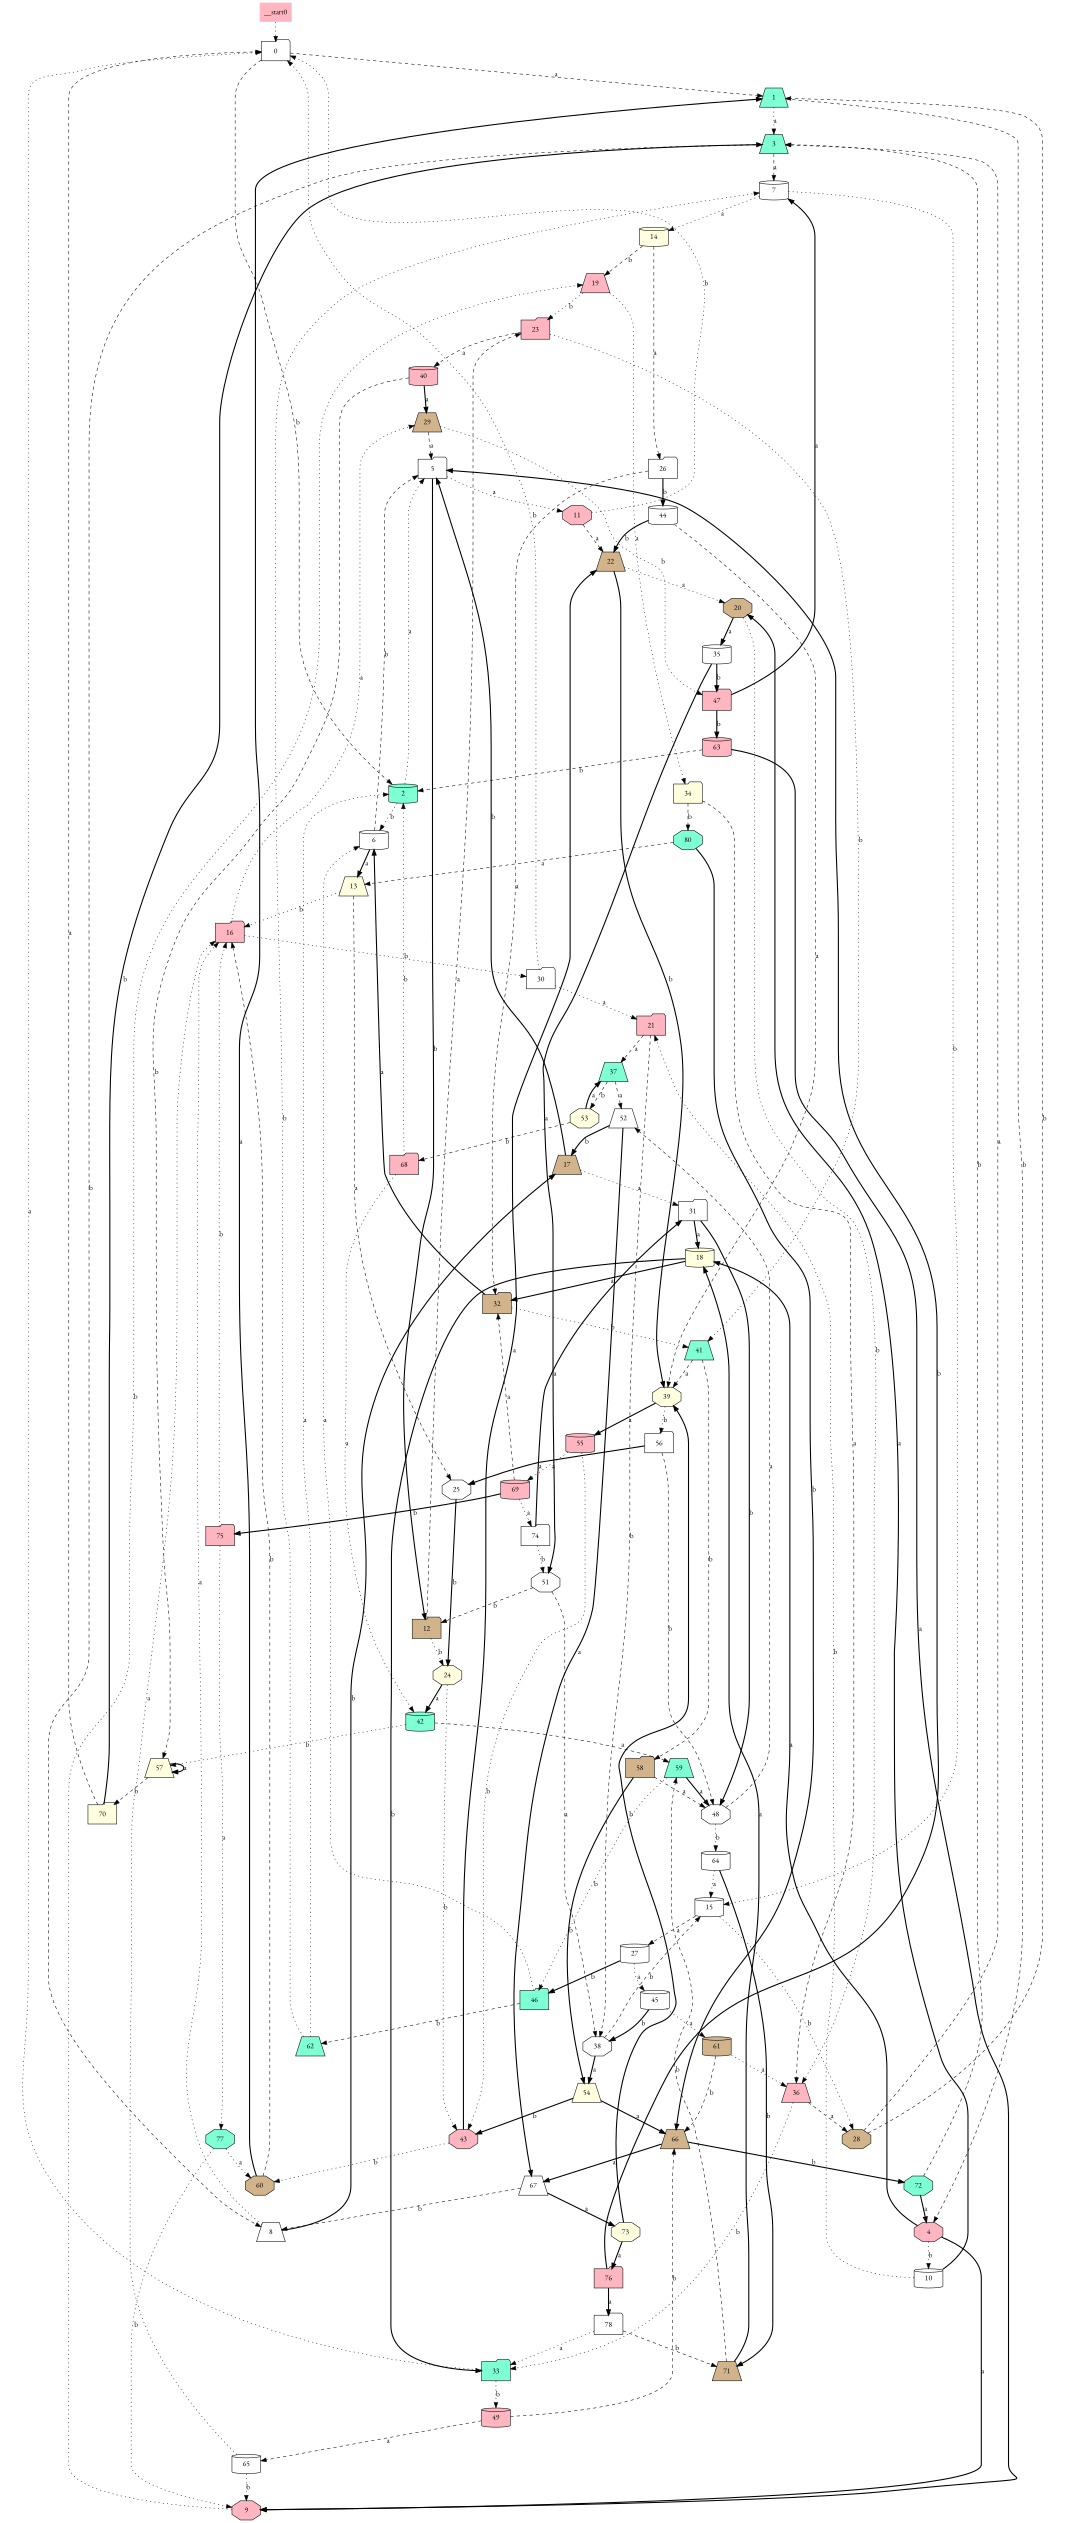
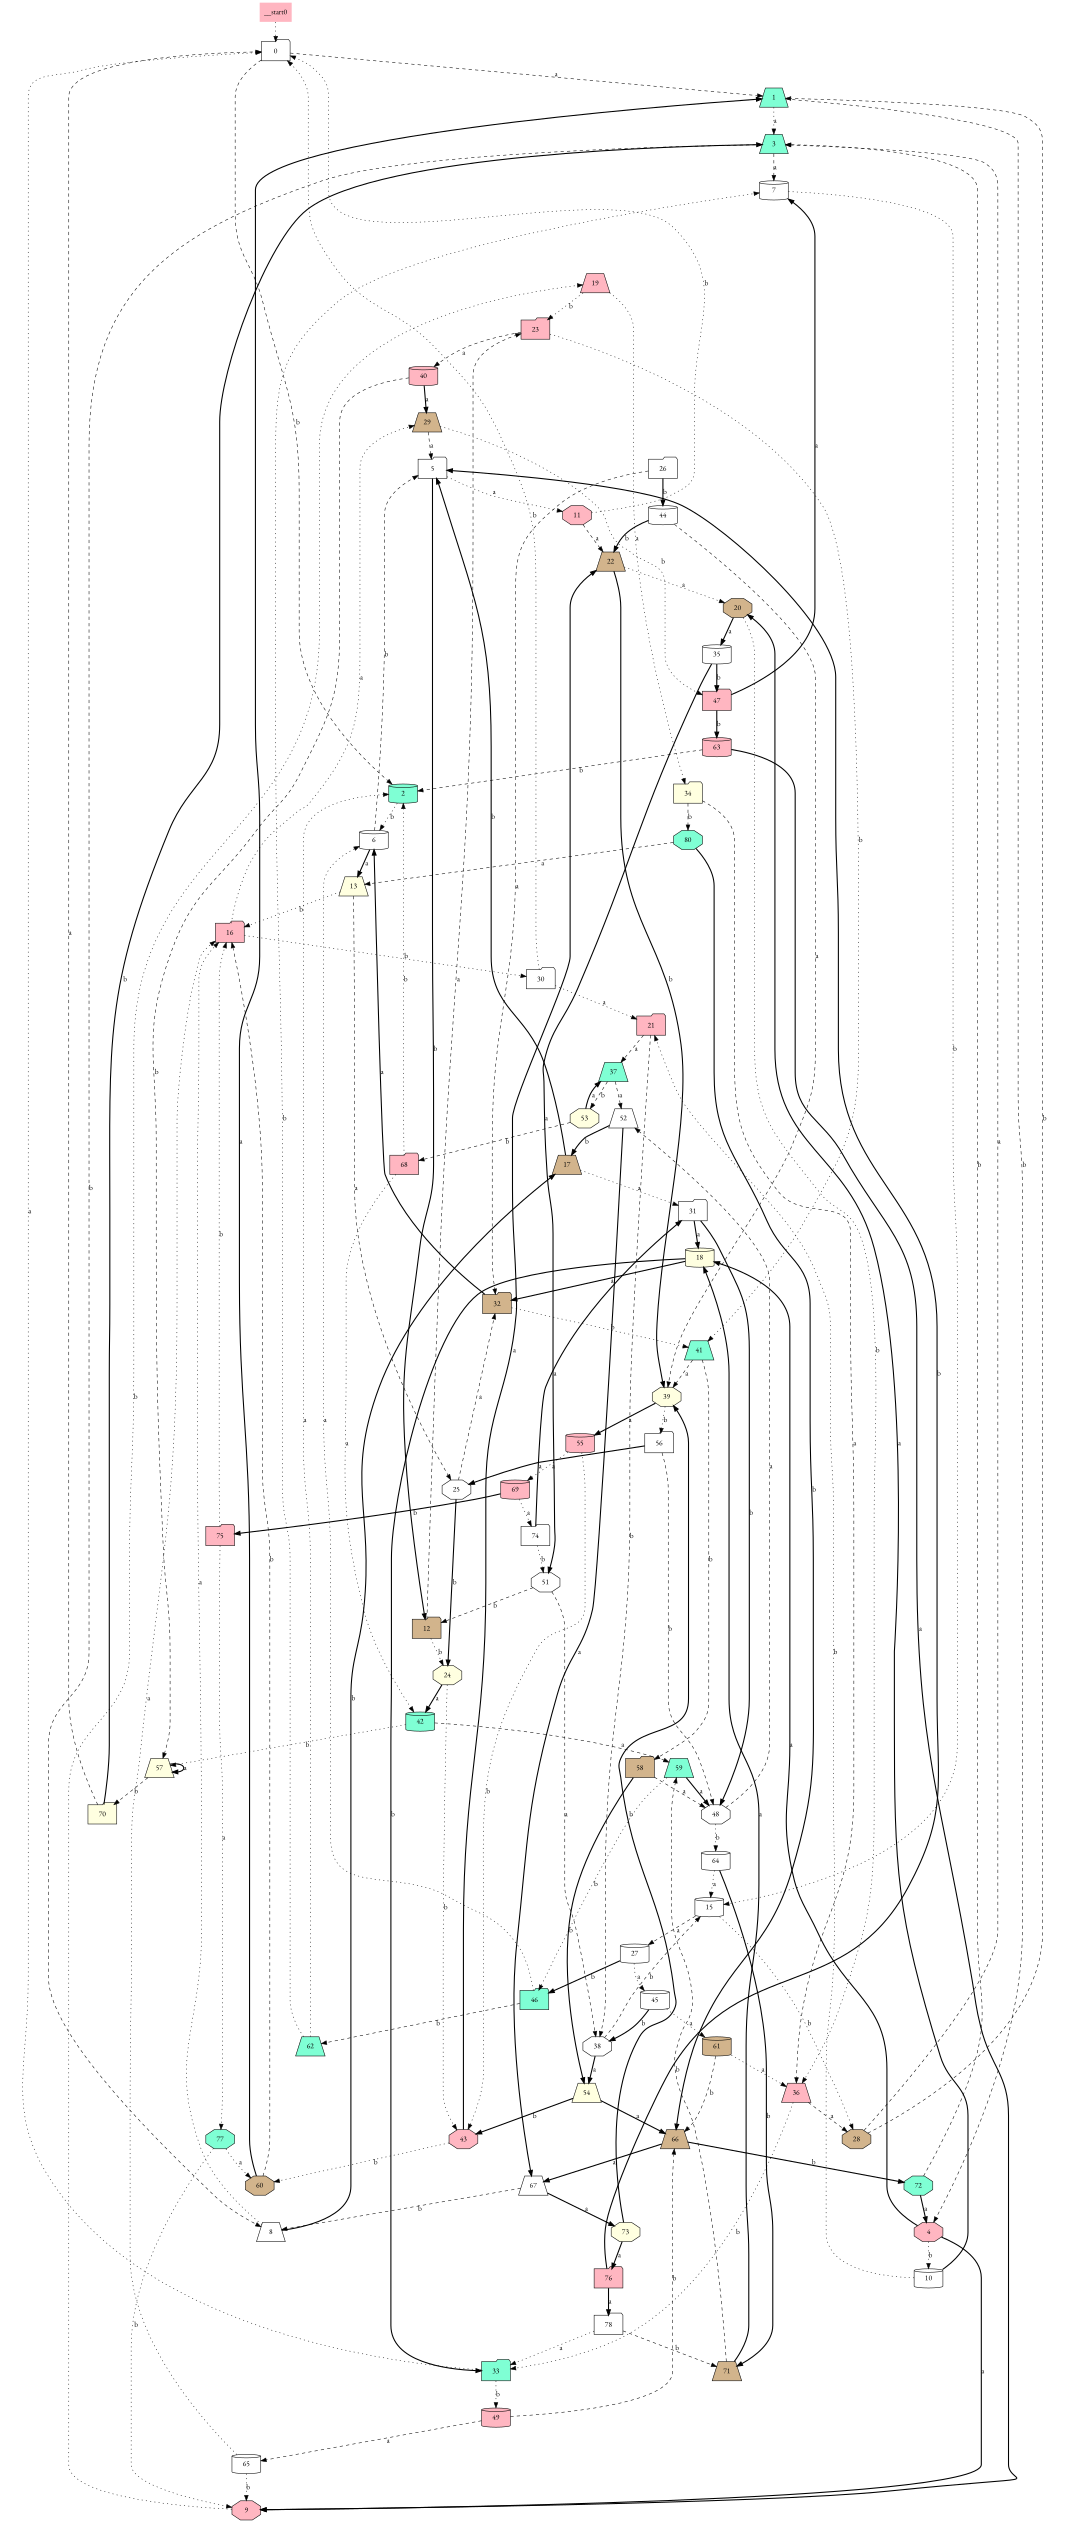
(654, 237) -> none
(408, 632) -> none
(506, 1399) -> (476, 1399)
